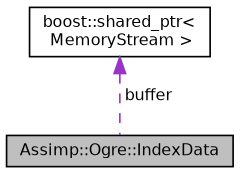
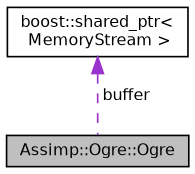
(120, 151) -> (98, 151)
